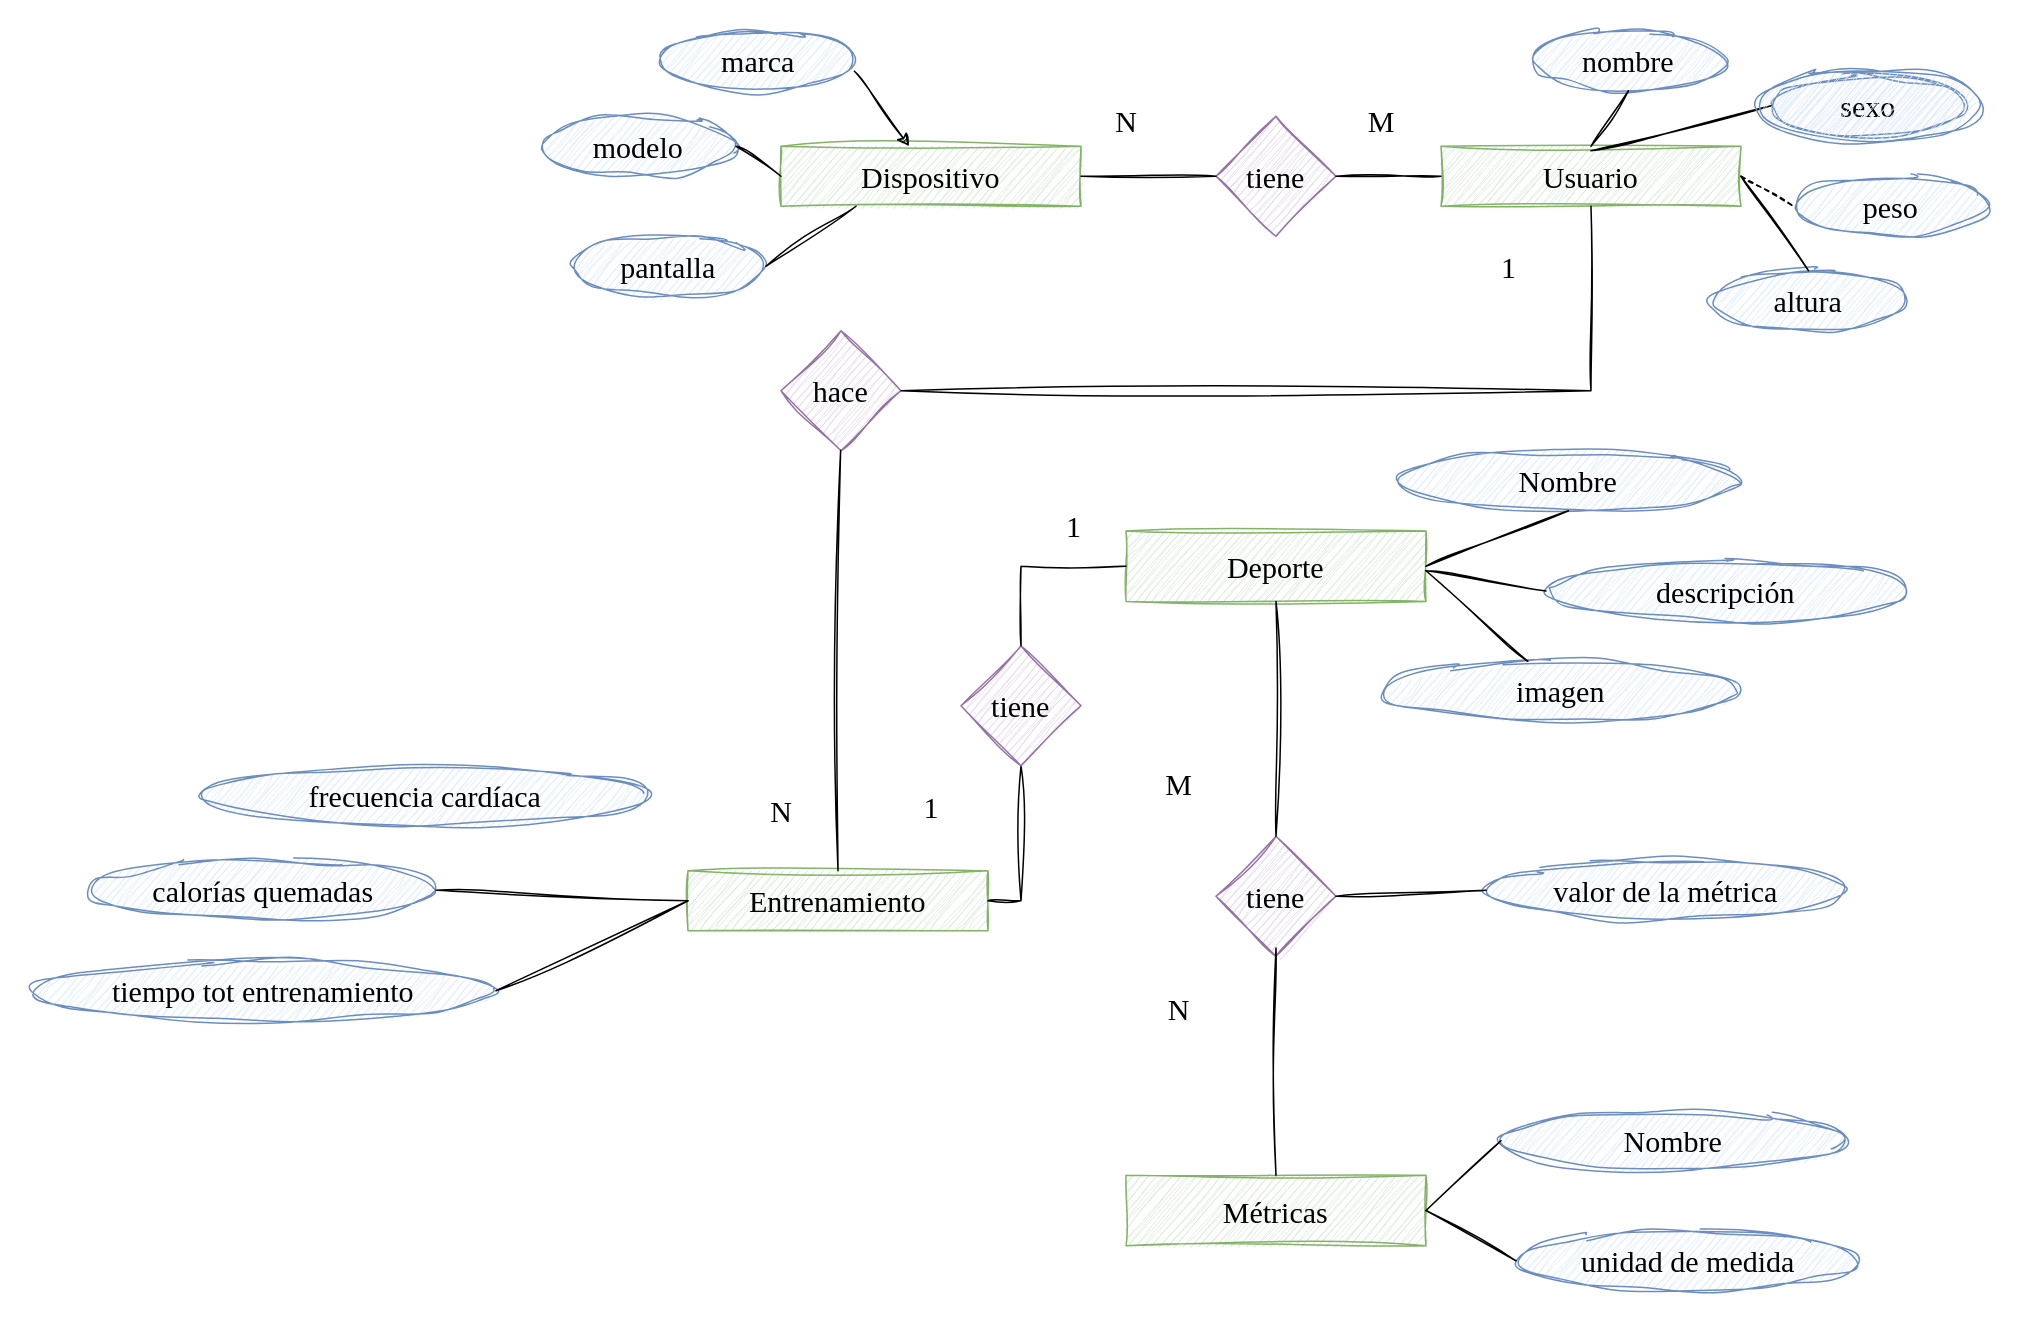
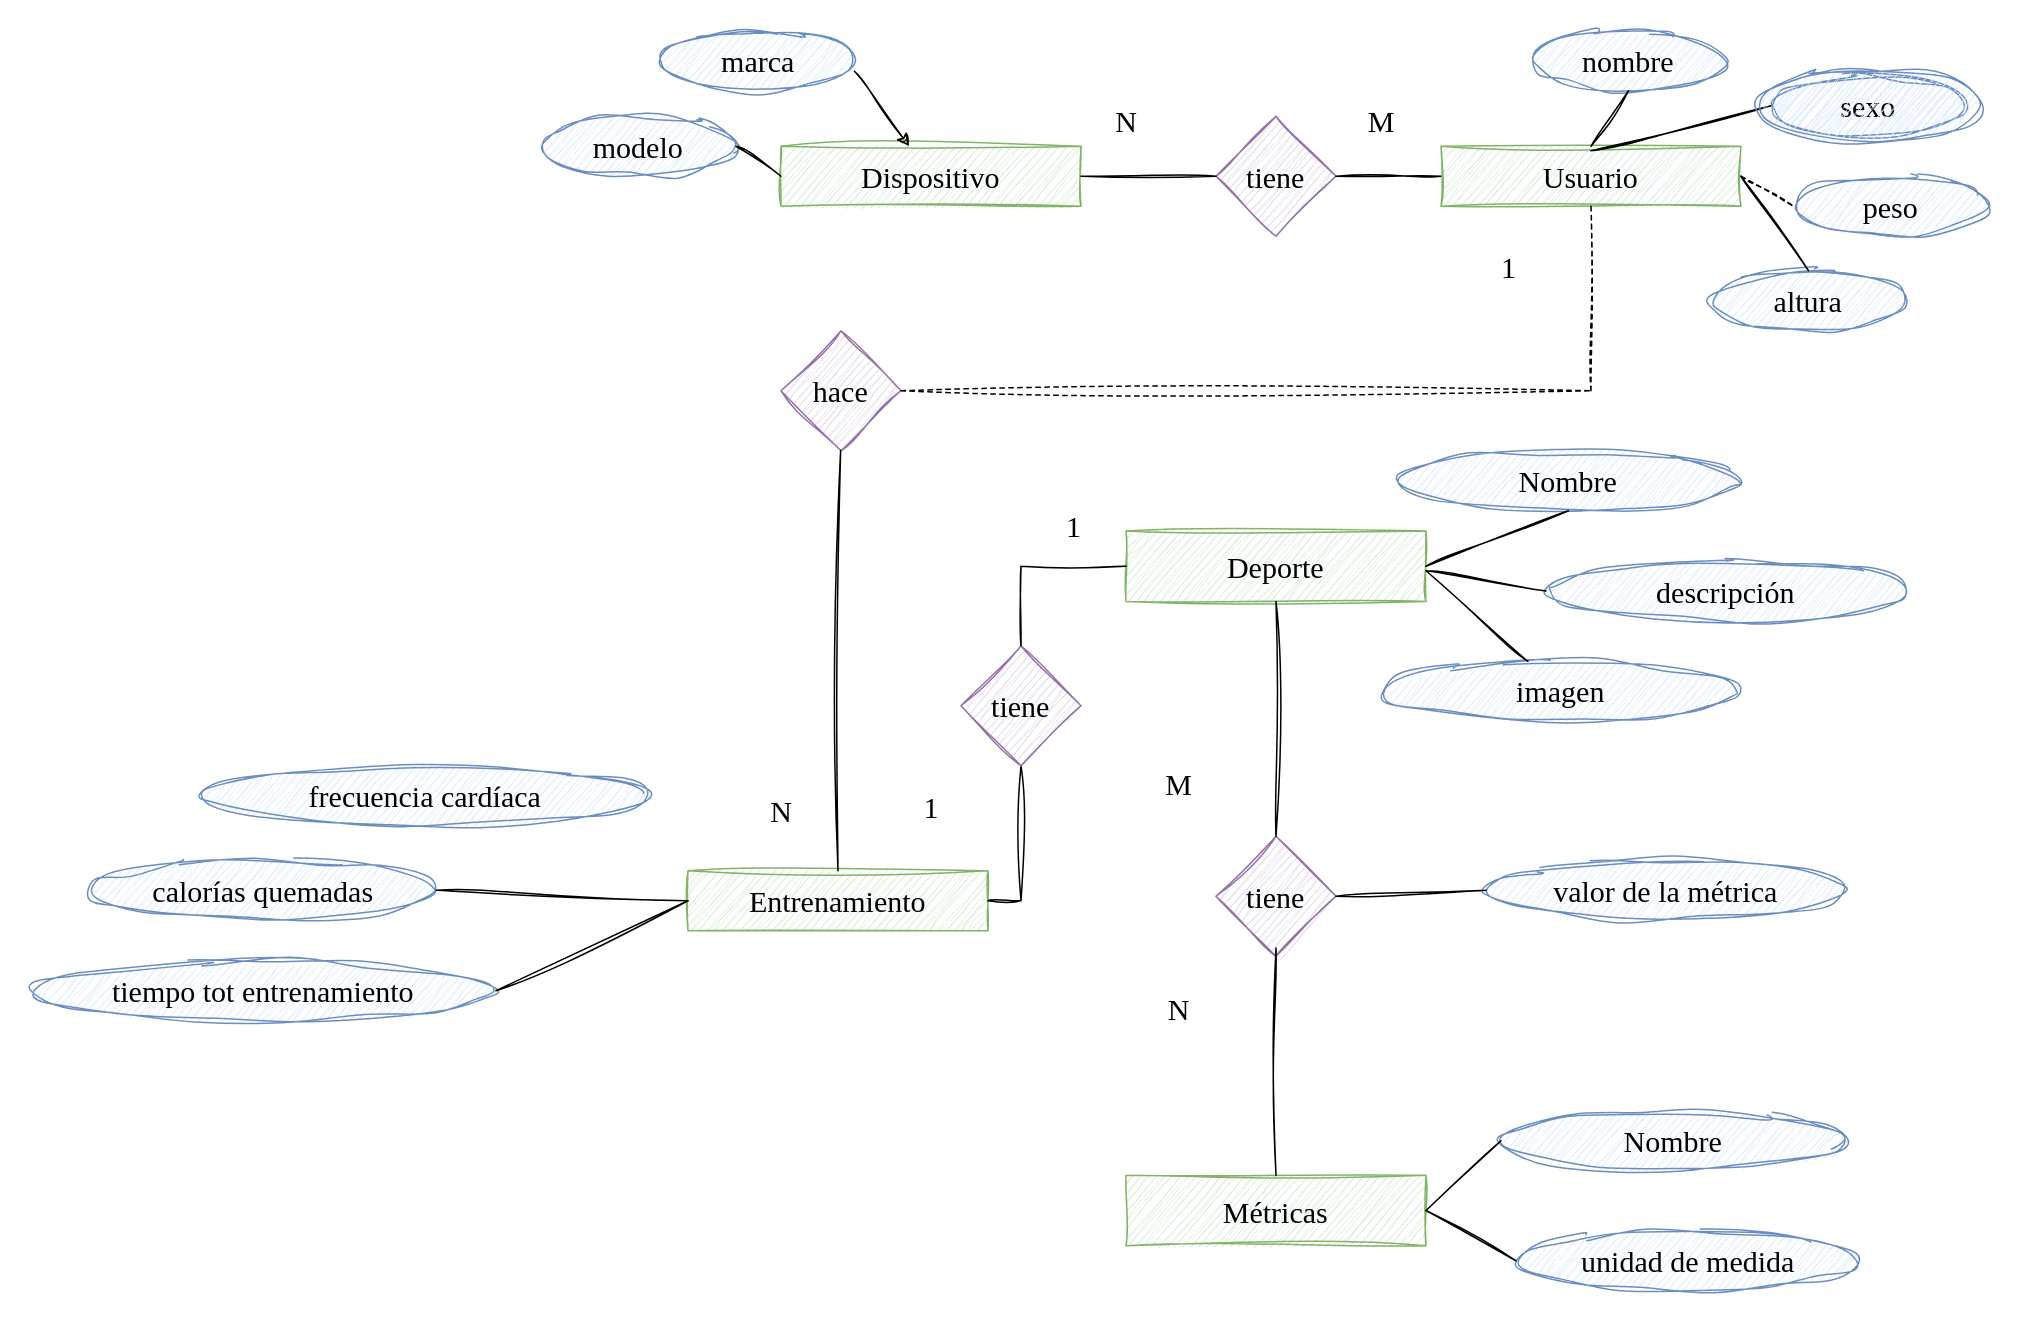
(810, 237) -> none
(668, 266) -> none
(1486, 391) -> (1486, 391)
